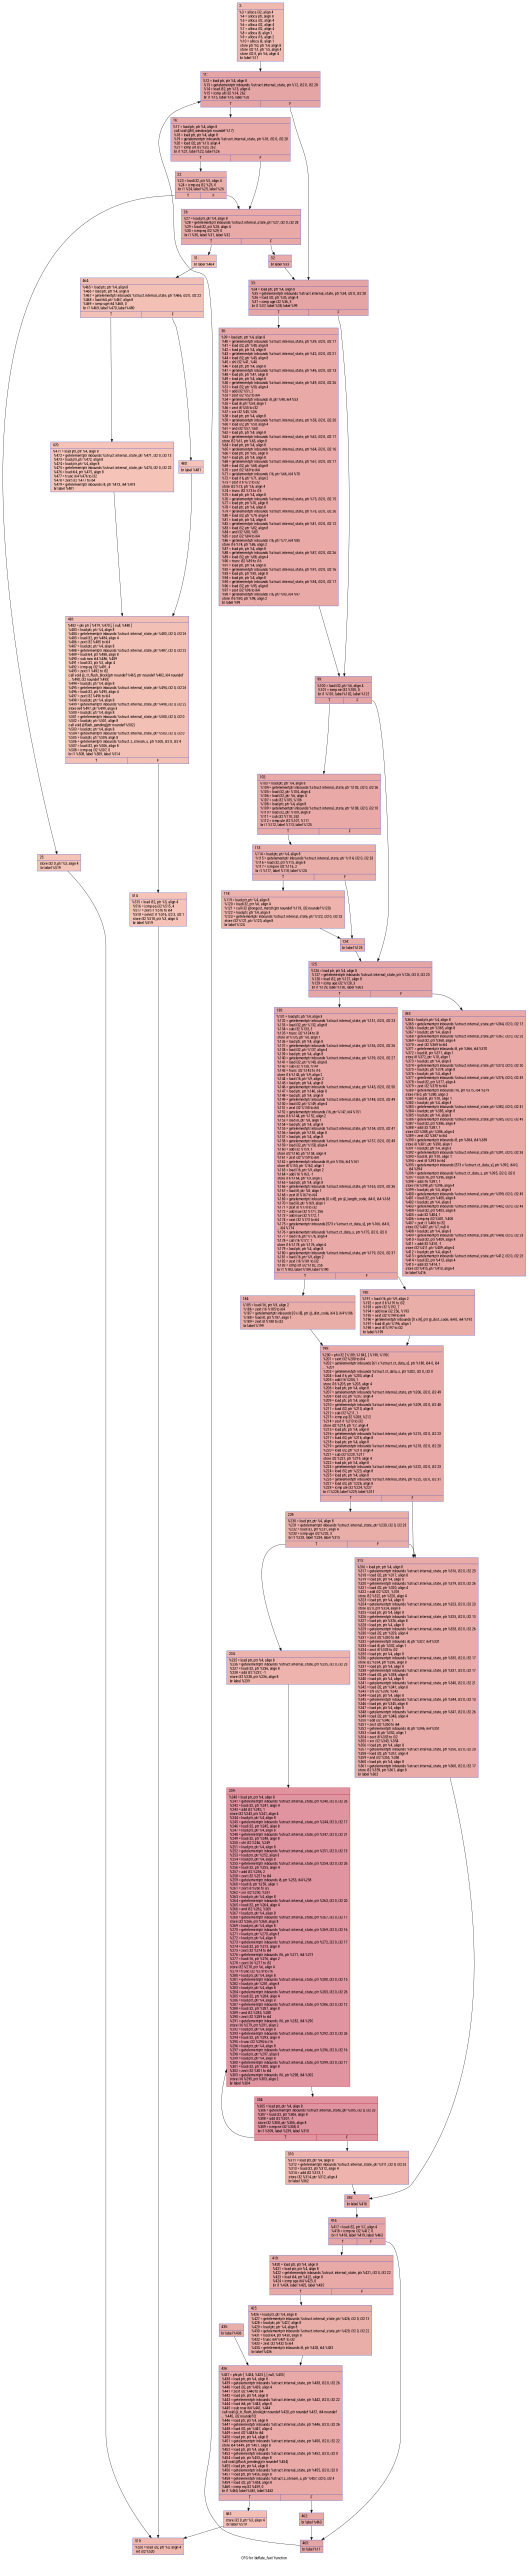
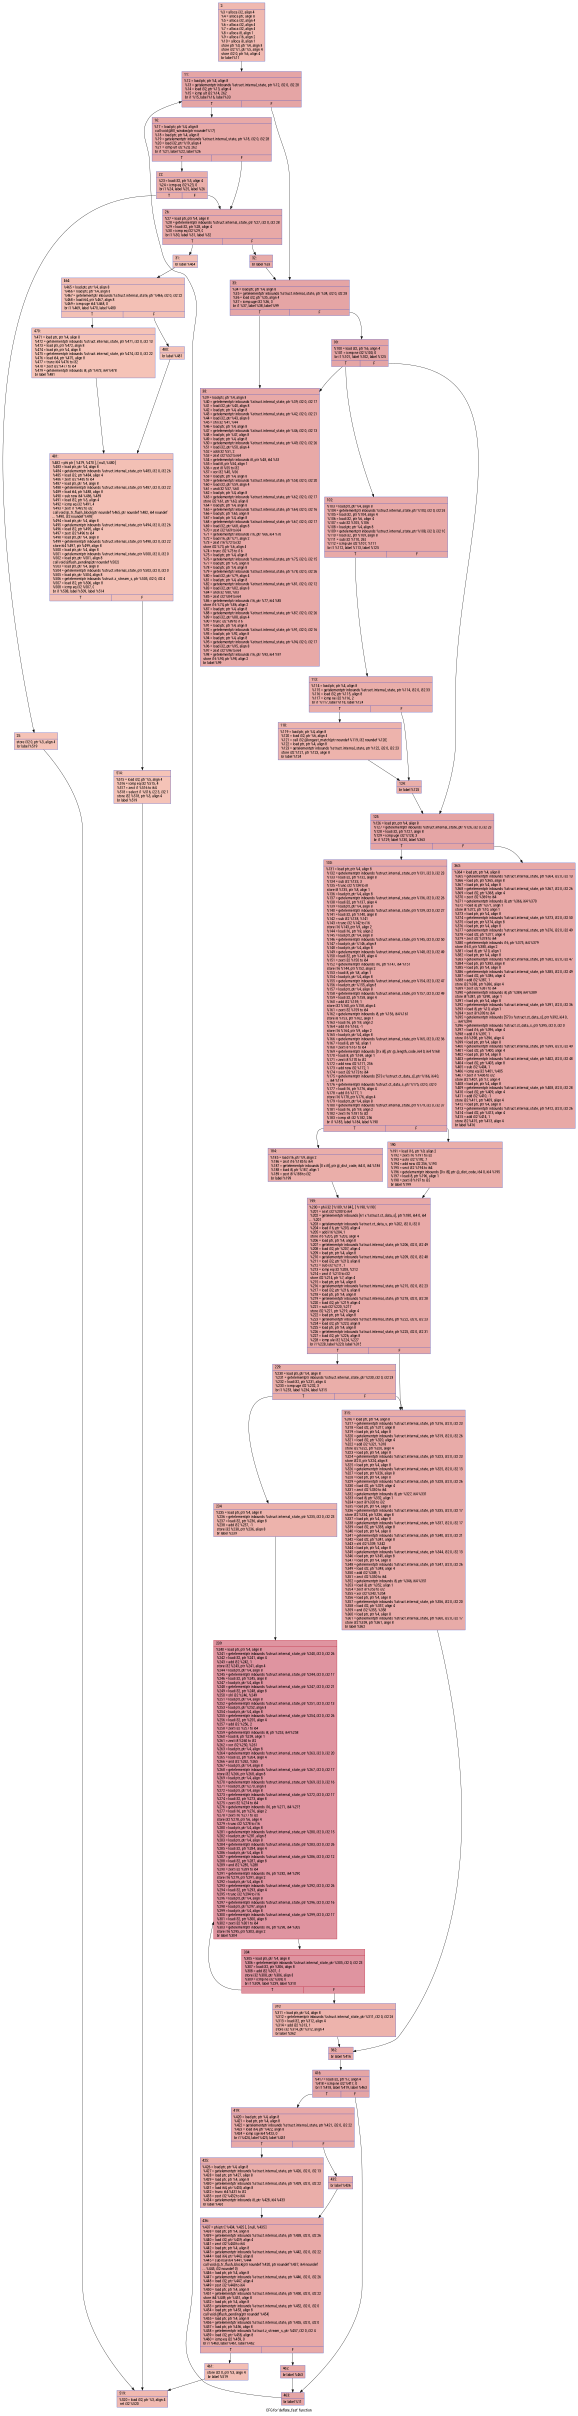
(329, 640) -> (331, 377)
(427, 1227) -> (477, 1080)
(294, 1241) -> (344, 1093)
none -> (328, 2161)
